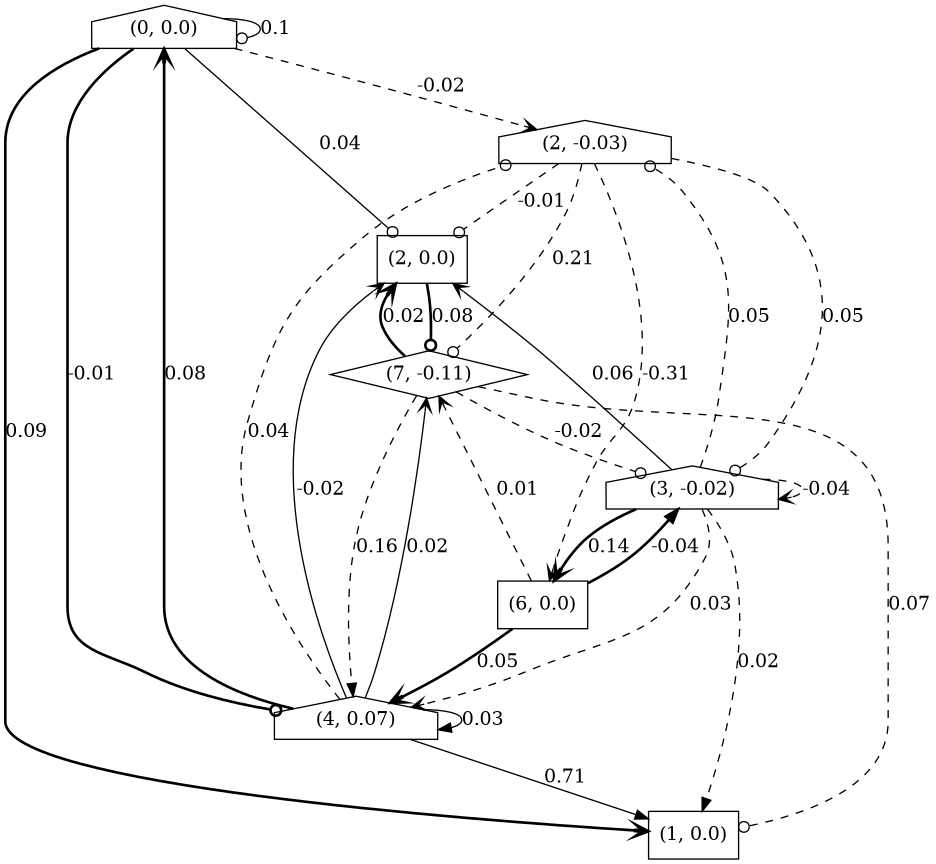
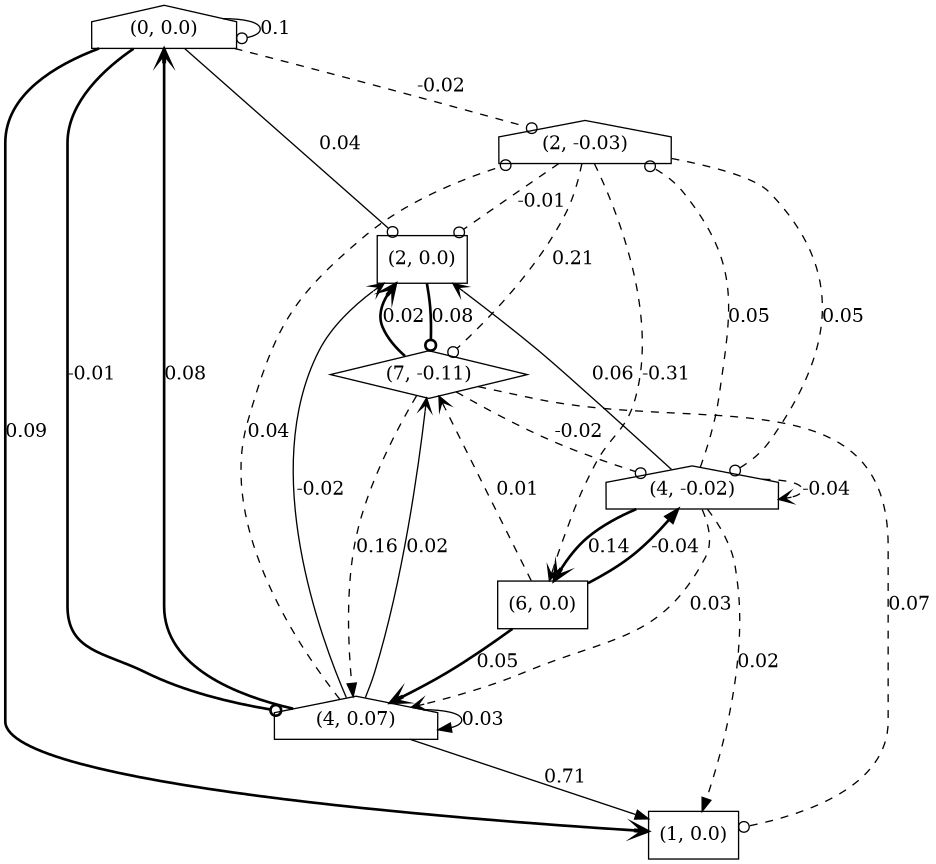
(379, 87) -> (381, 87)
(692, 490) -> (692, 490)
